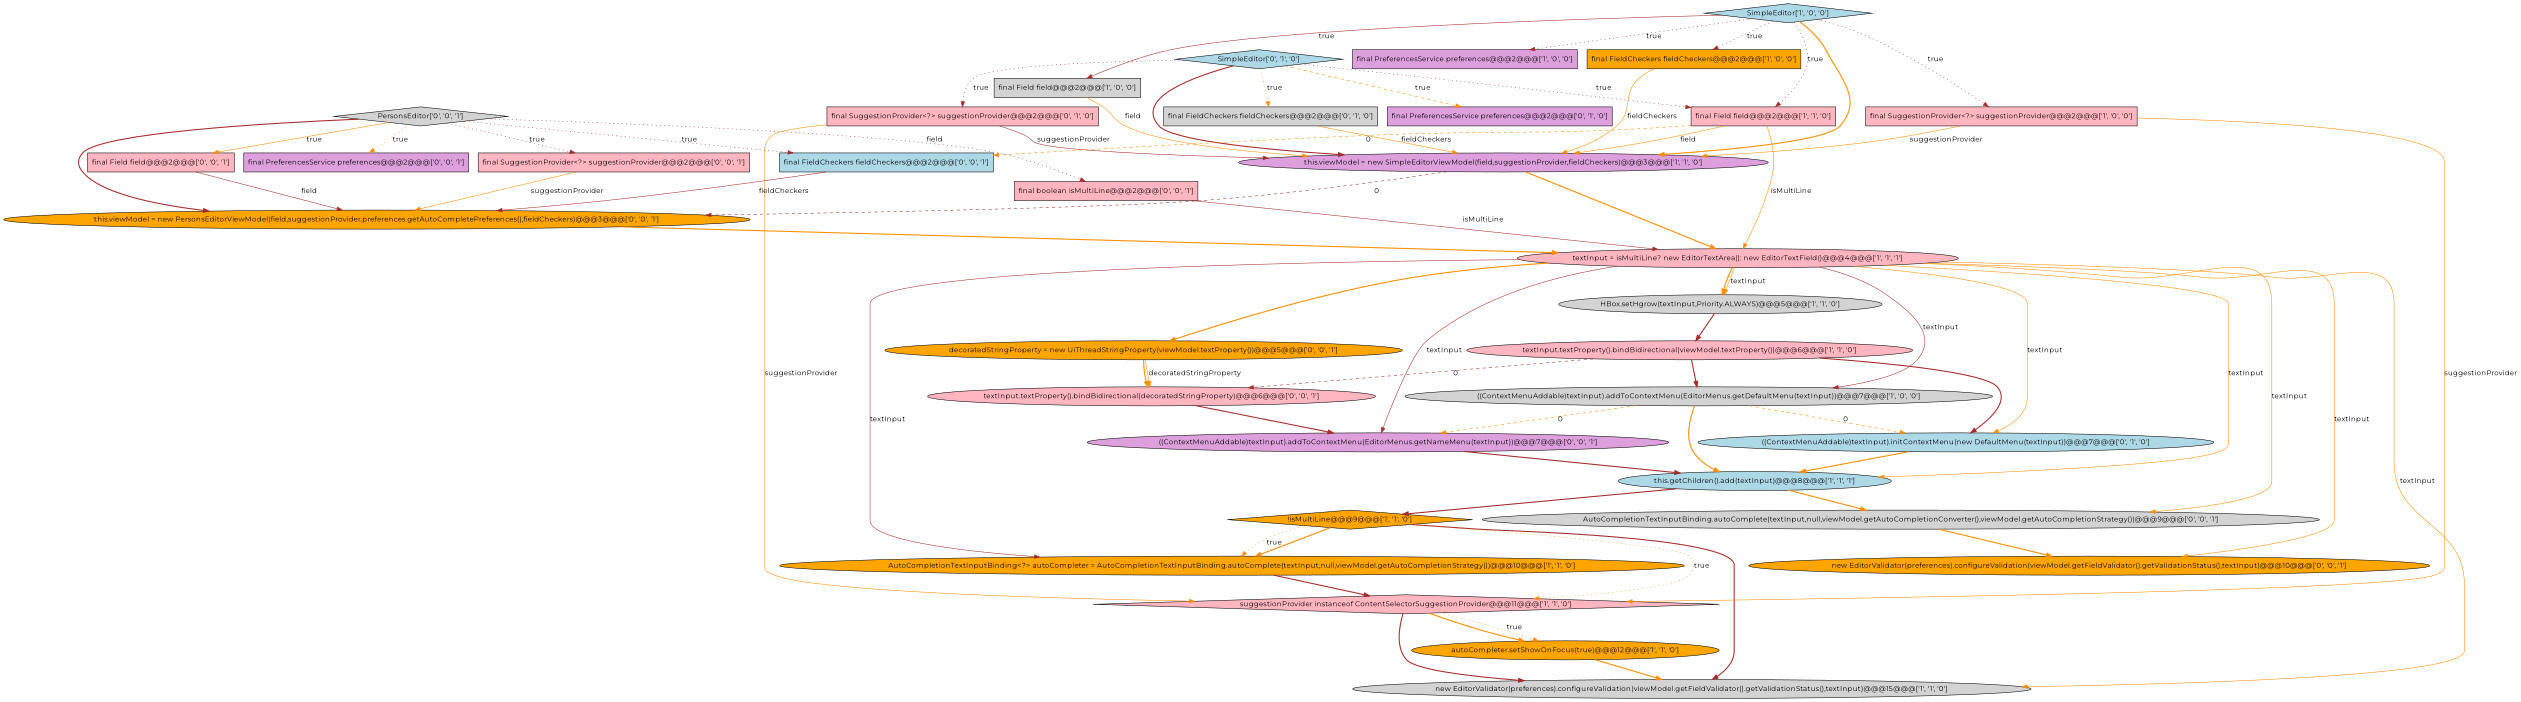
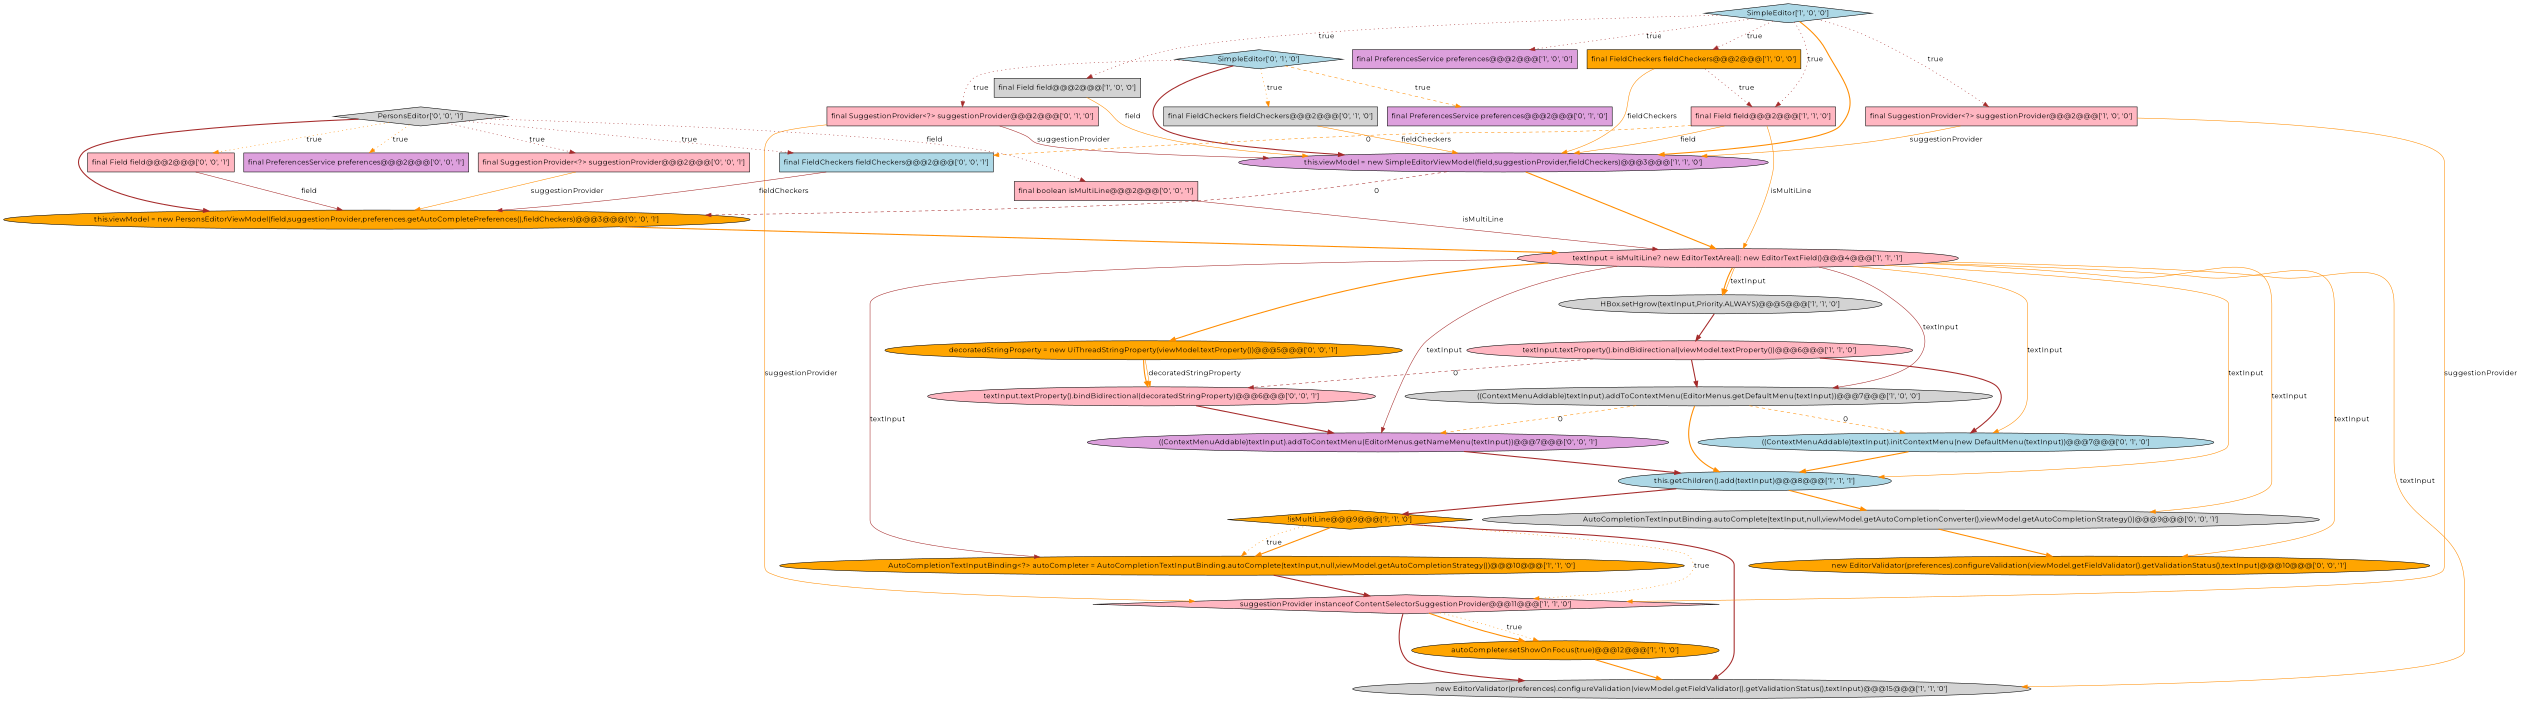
(1404, 27) -> (1404, 27)
(1493, 85) -> (1726, 86)
(304, 137) -> (304, 137)
